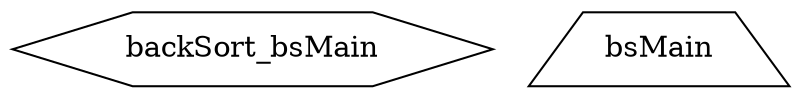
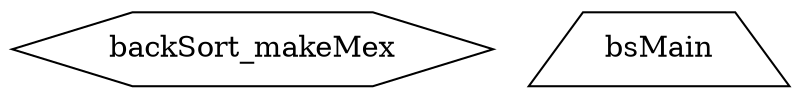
(253, 49) -> (253, 49)
